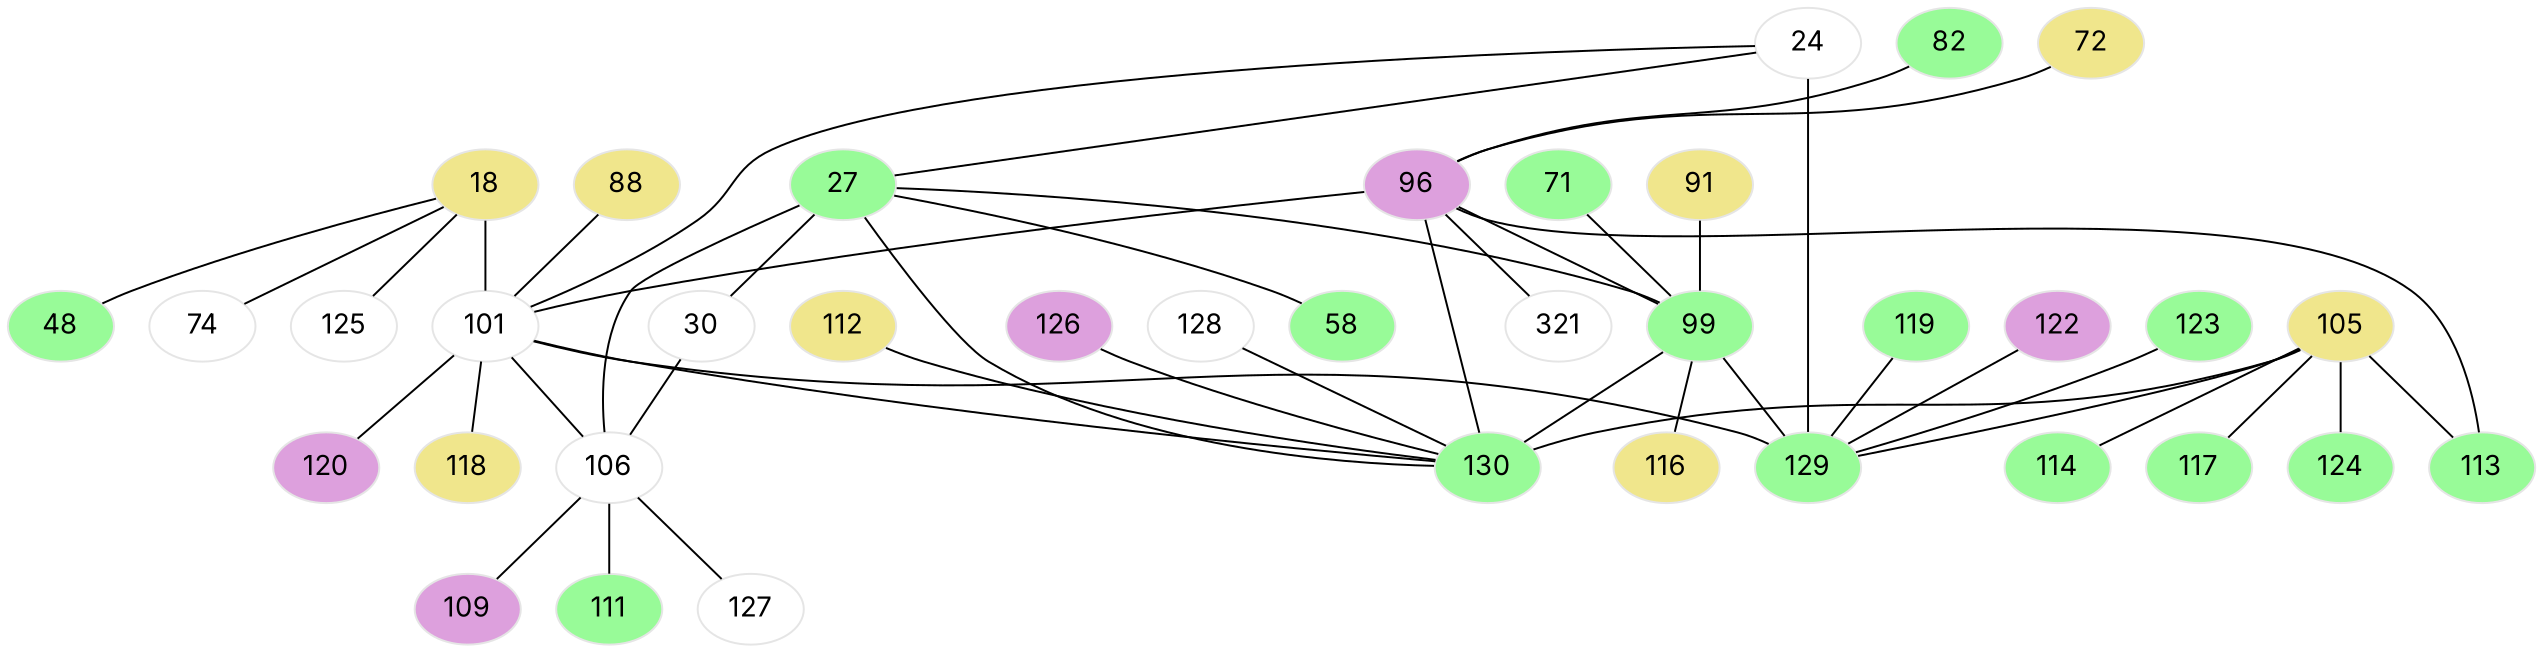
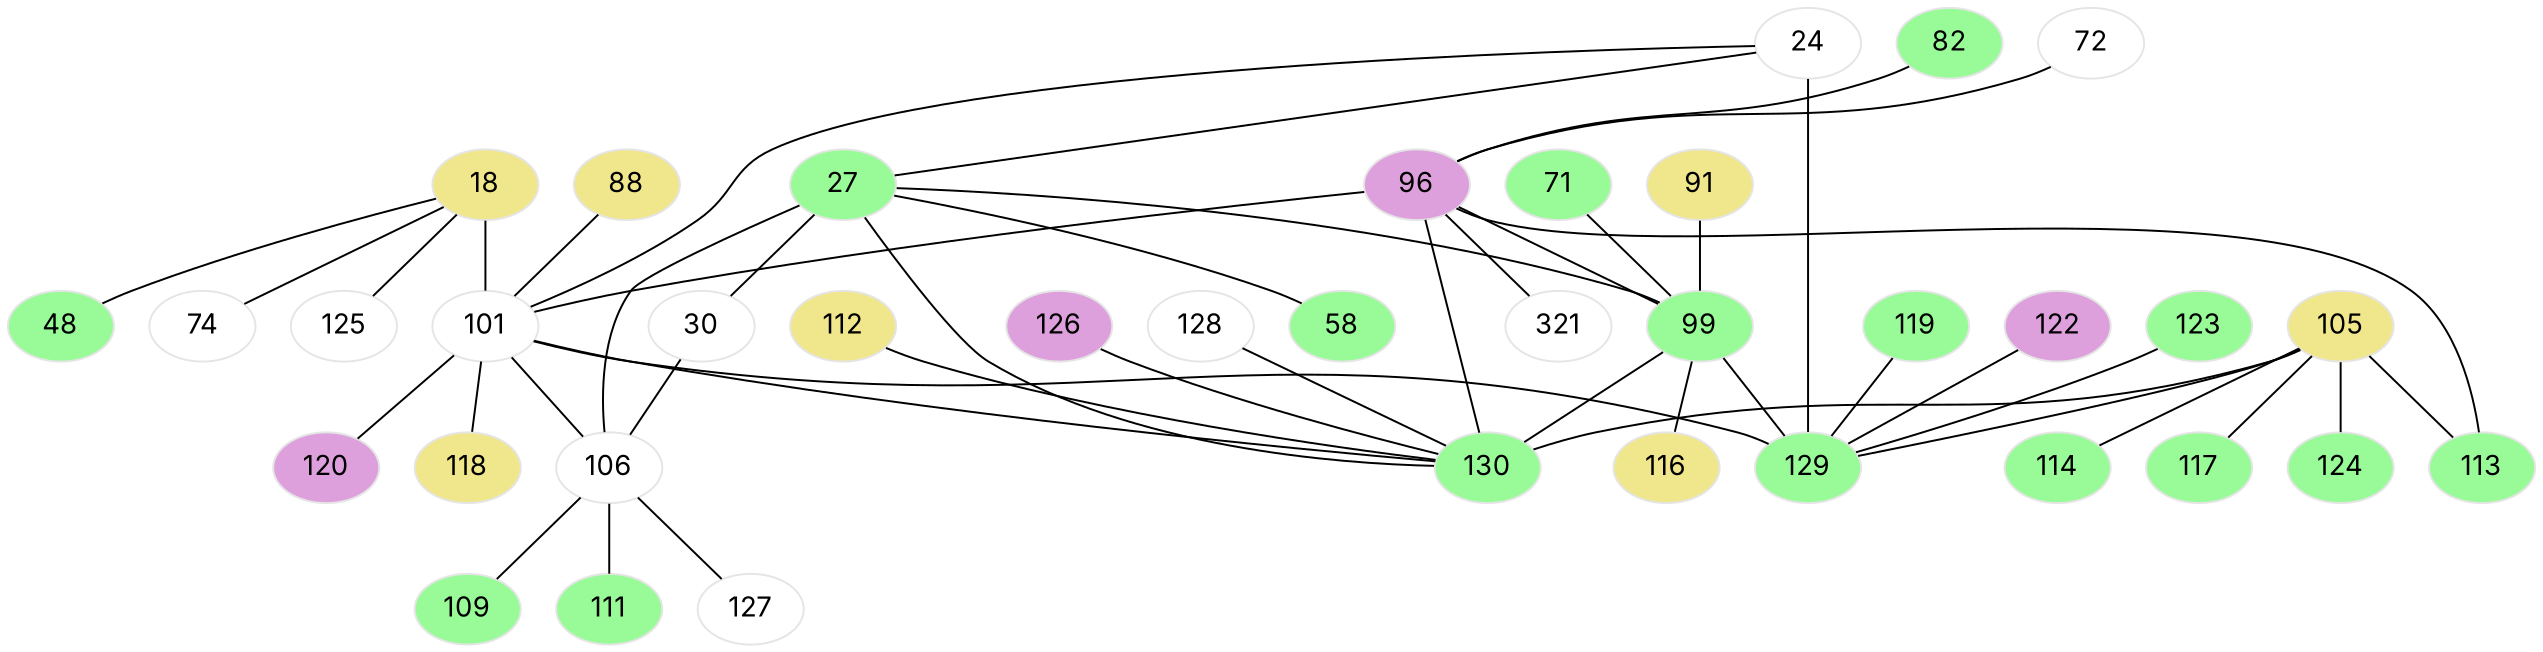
(2091, 43) -> (2091, 43)
(468, 609) -> (468, 609)
